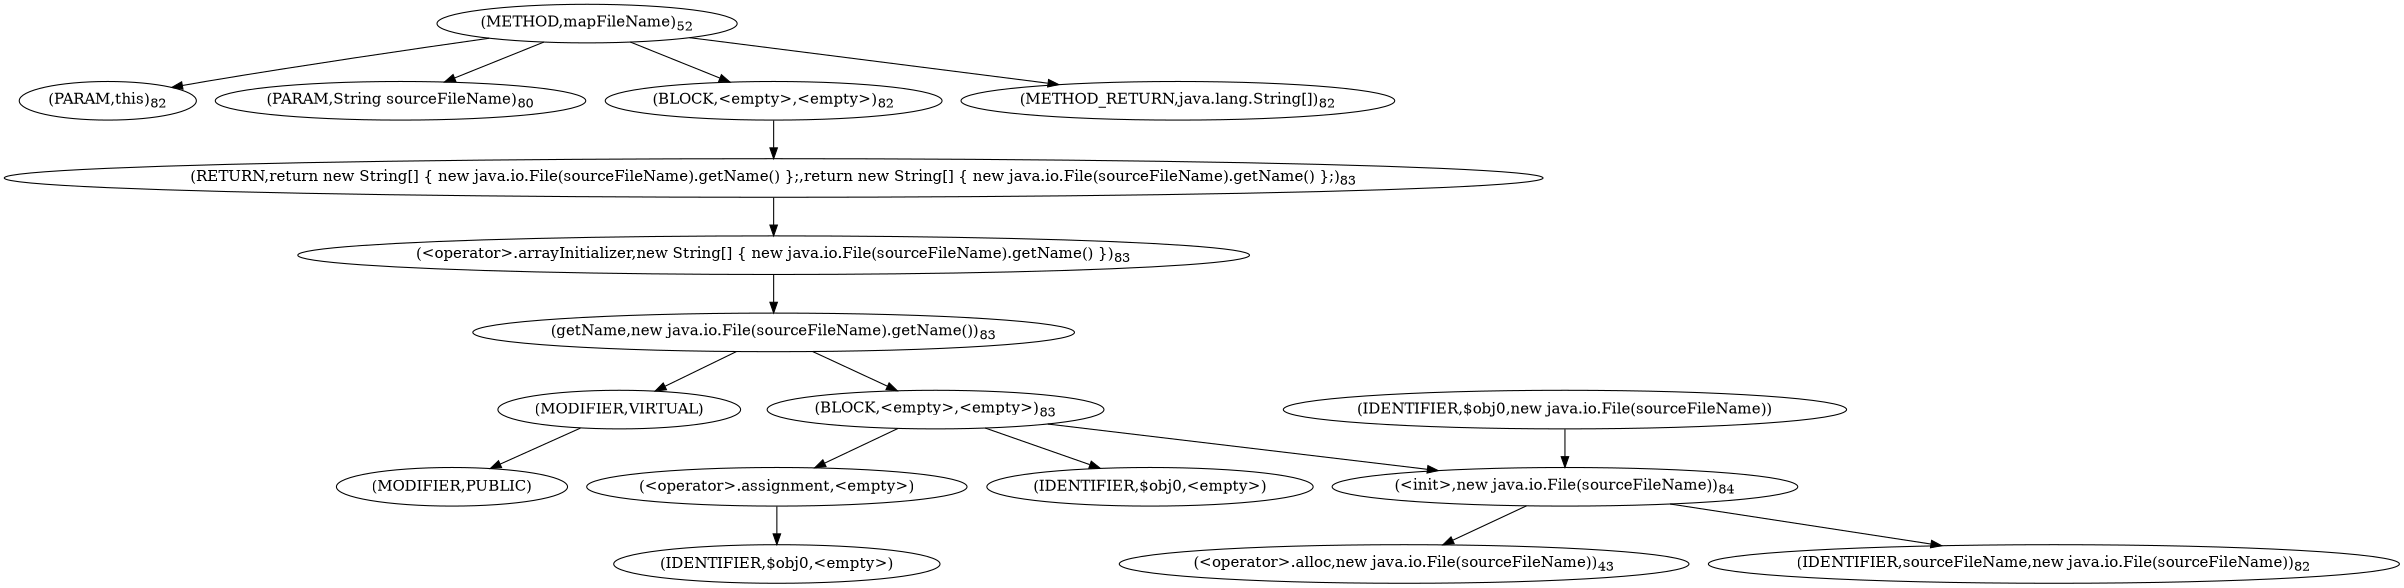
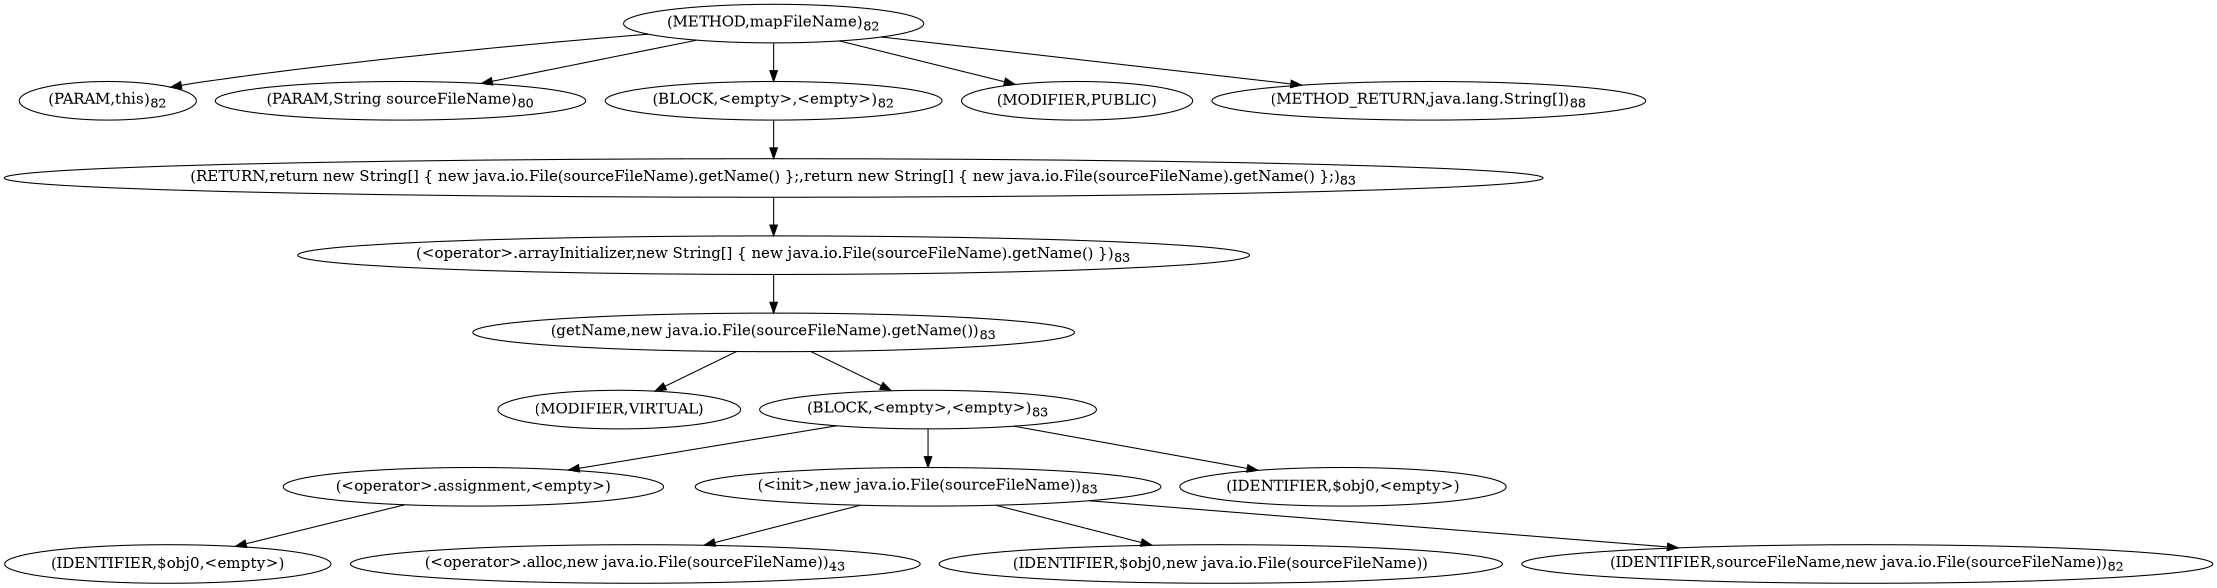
(685, 22) -> (872, 22)
(1327, 99) -> (1578, 99)
(1565, 443) -> (1069, 524)
(540, 446) -> (922, 61)
(1727, 485) -> (1090, 485)
